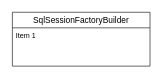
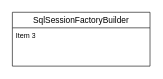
(27, 36) -> (27, 36)
